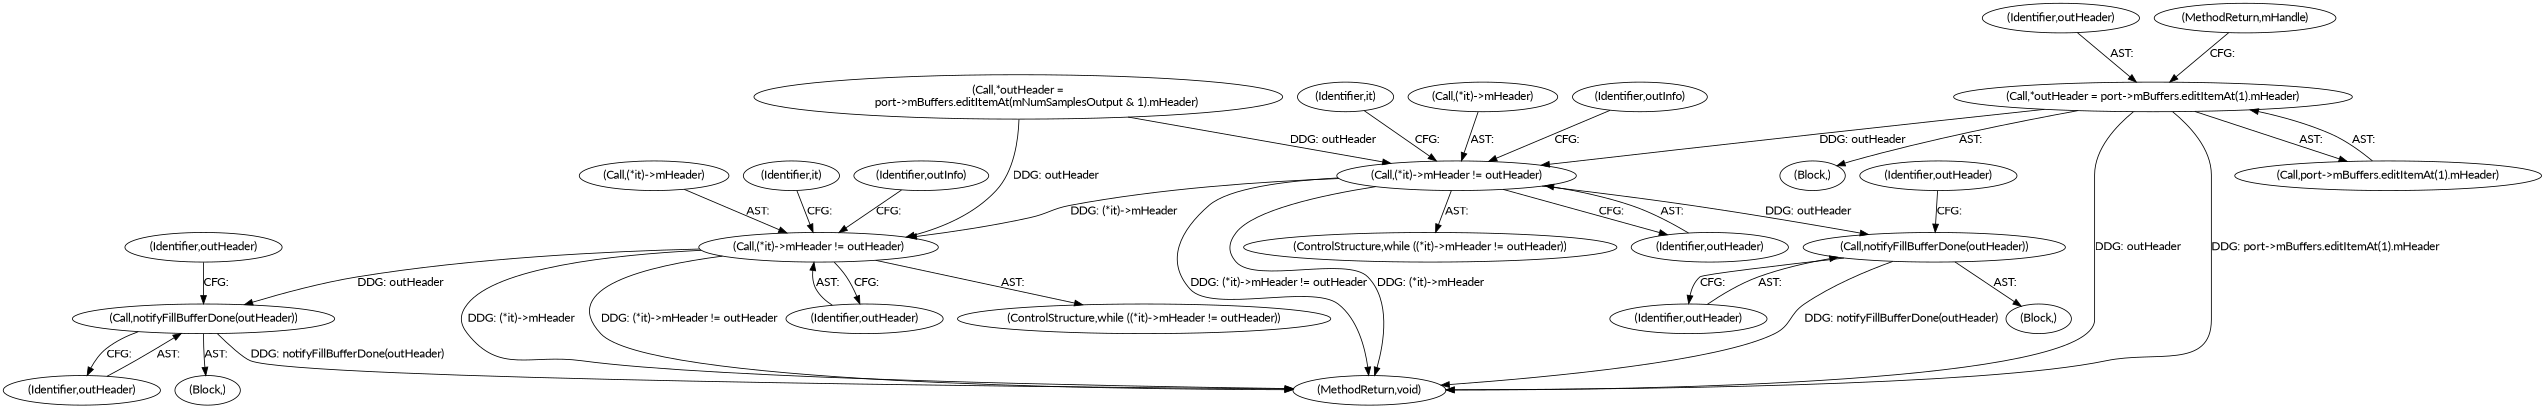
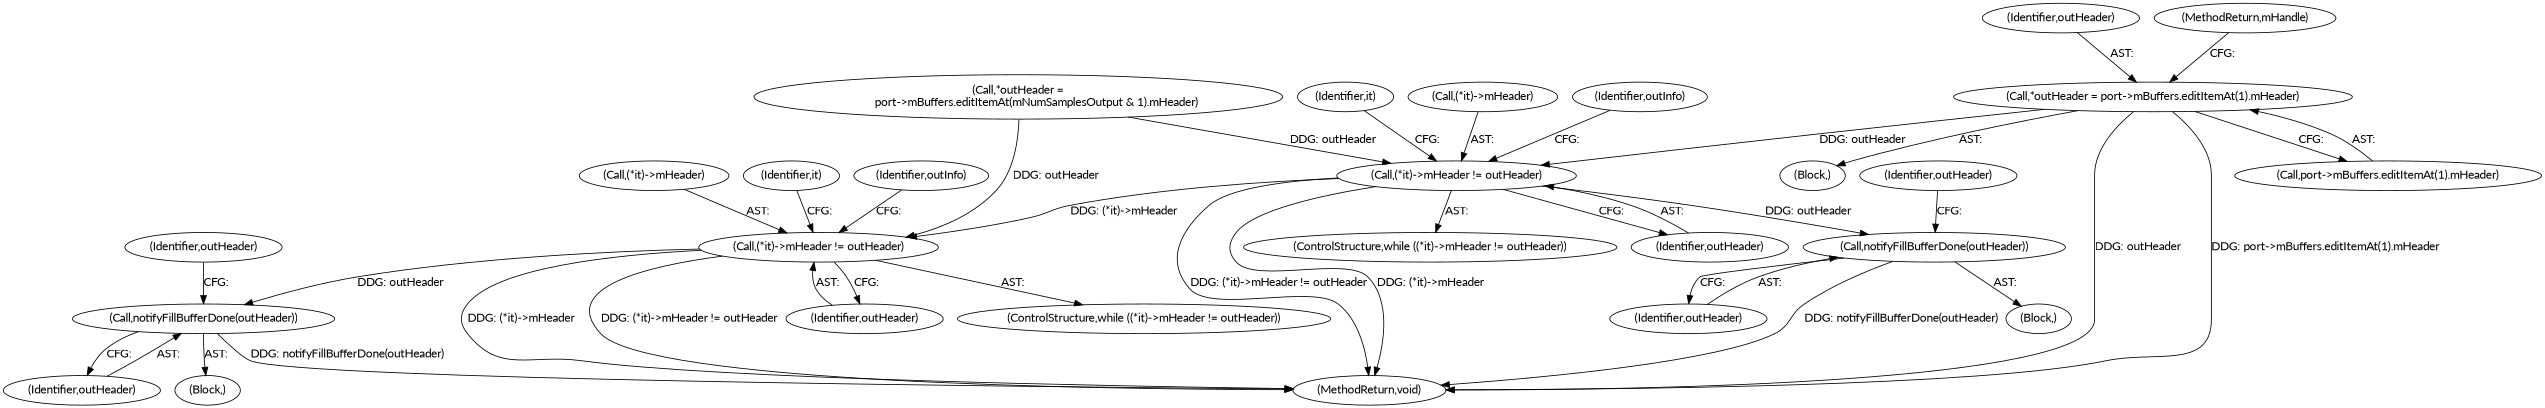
(2313, 140) -> (2313, 140)
